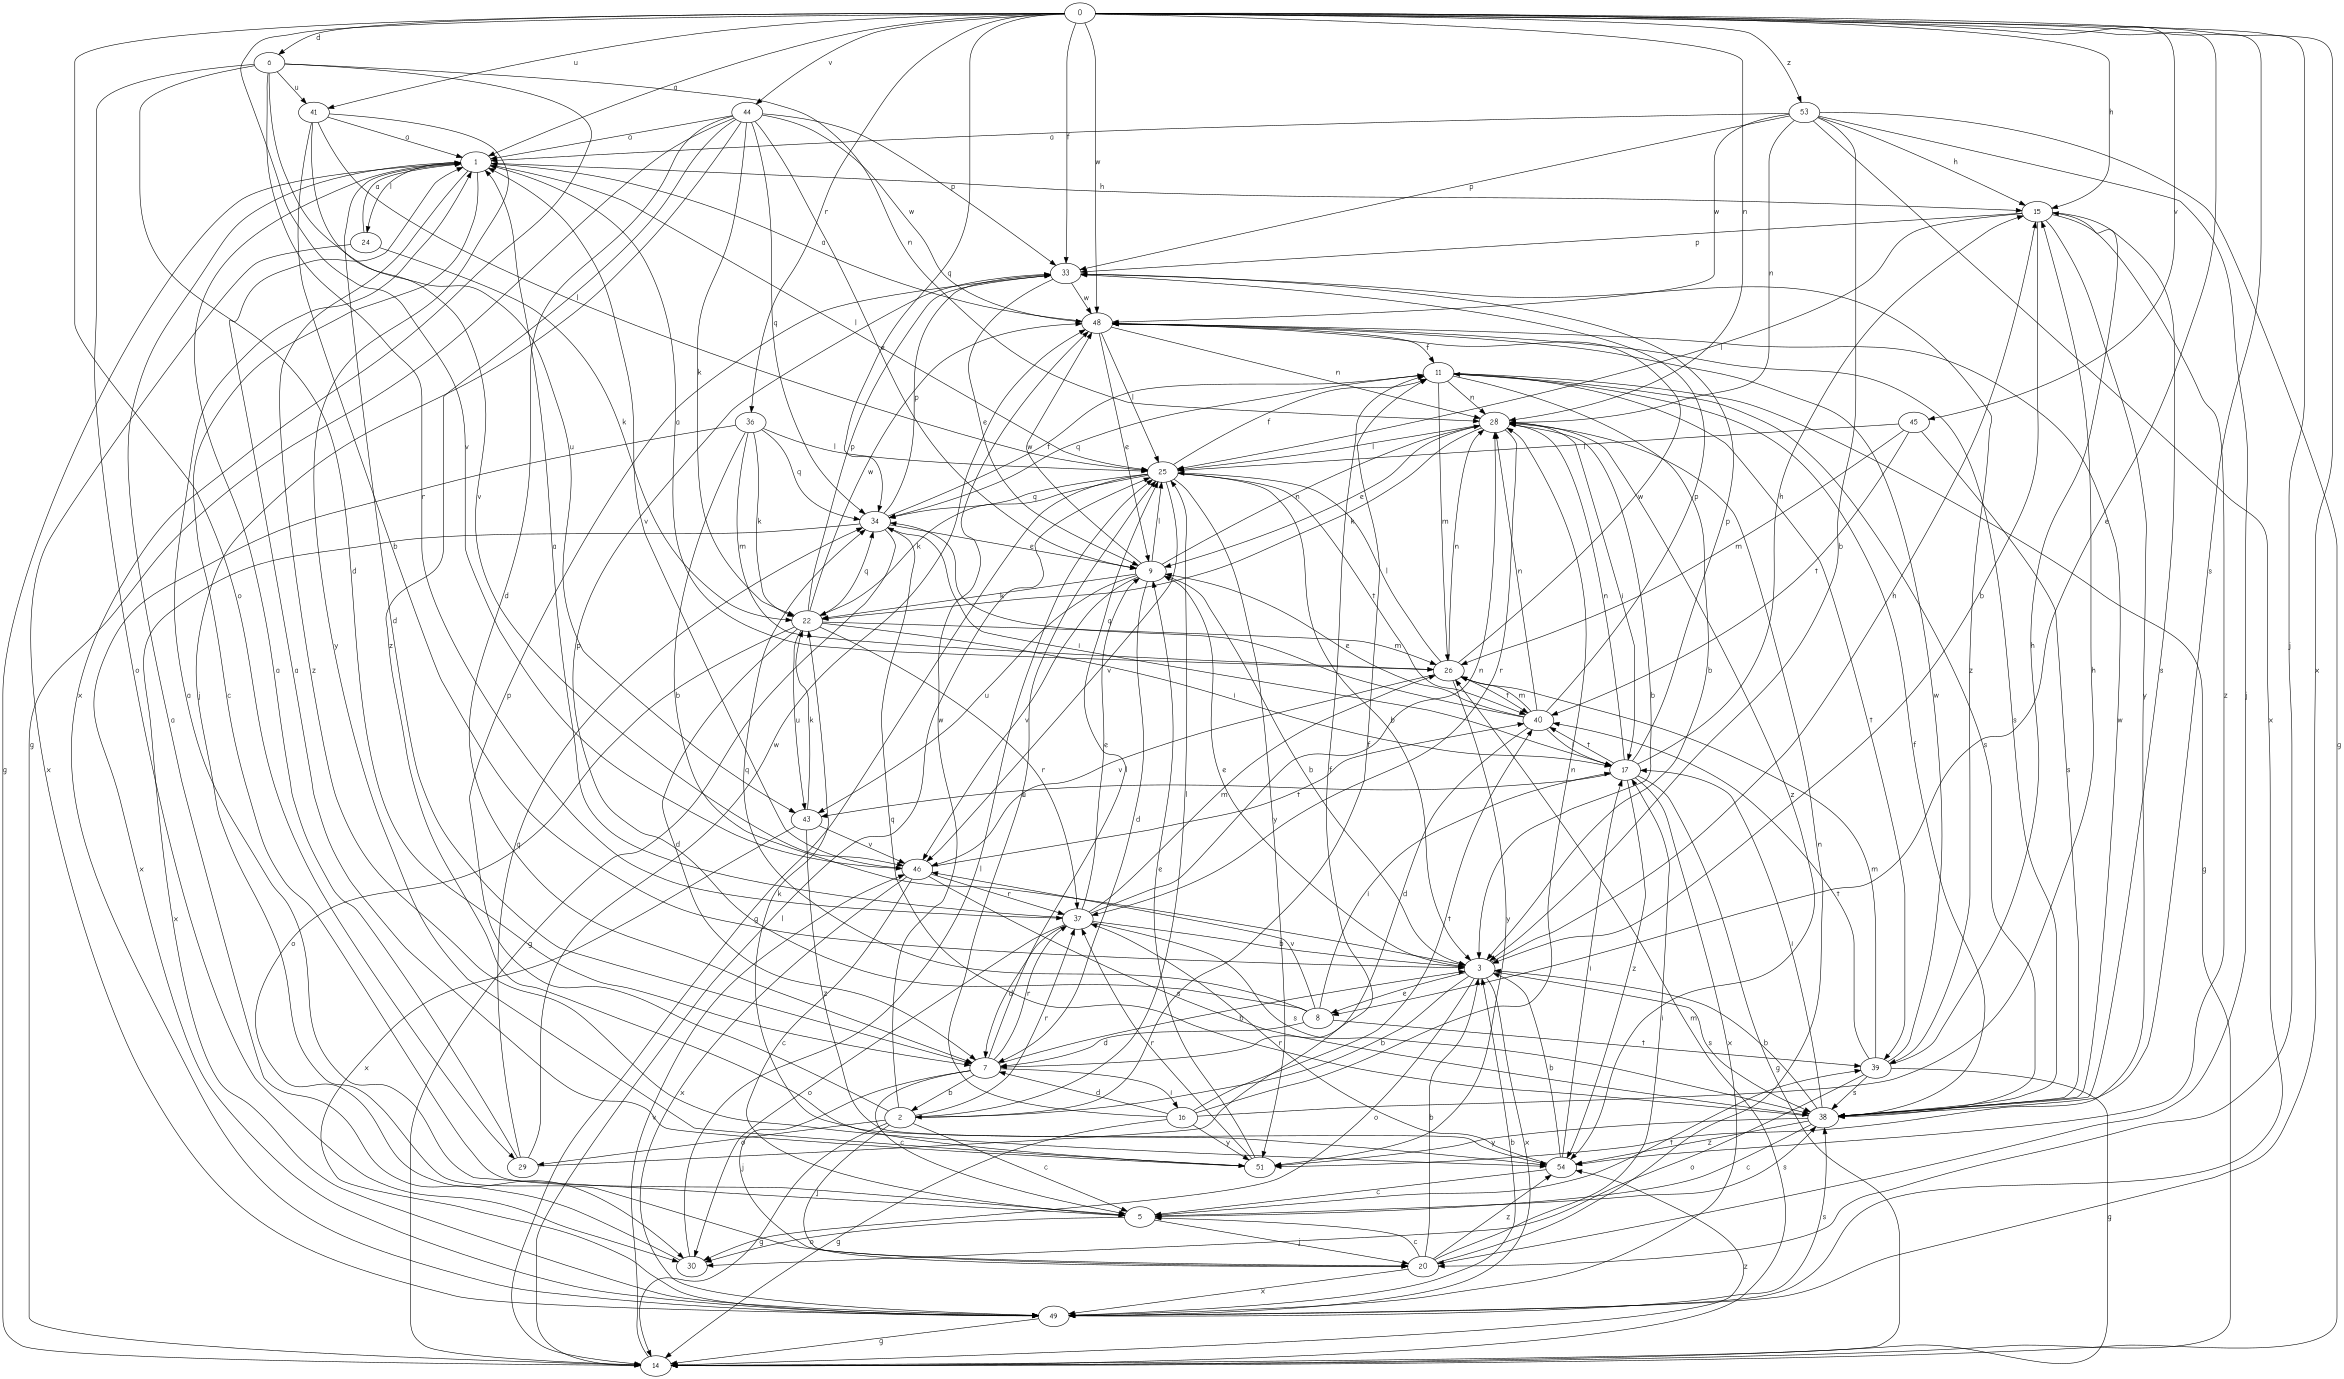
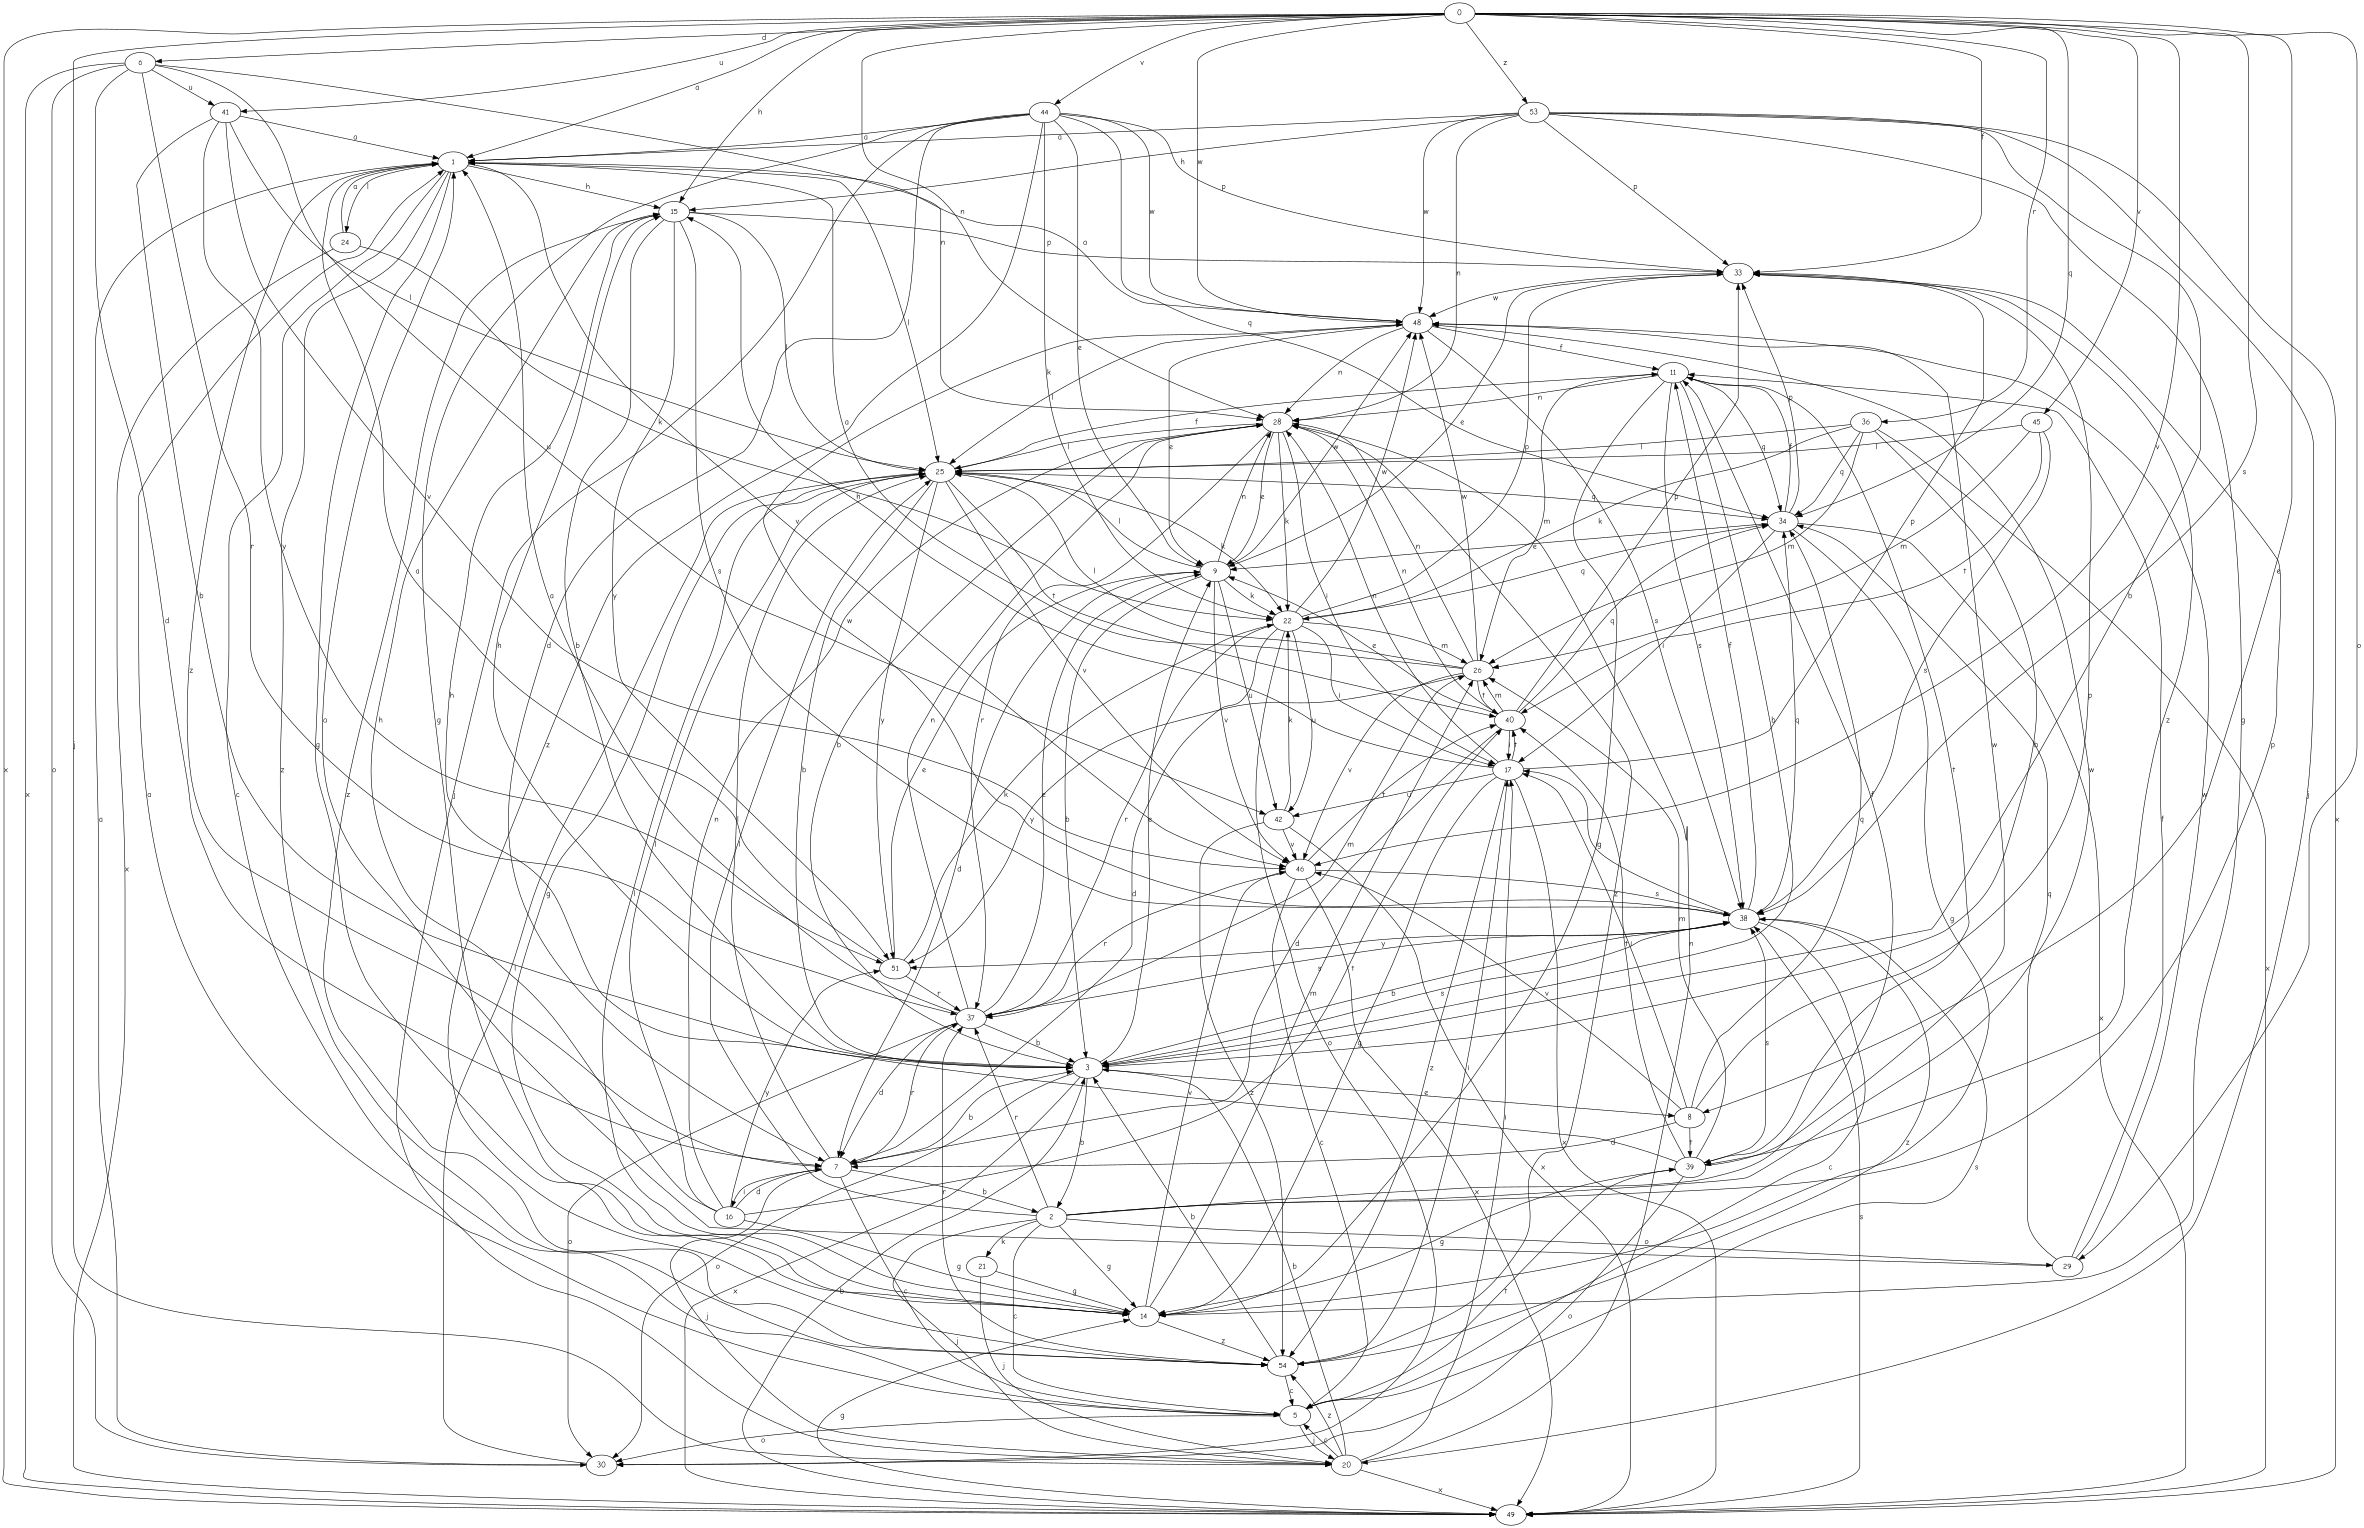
(652, 550) -> (829, 559)
(395, 621) -> (192, 671)
(807, 820) -> (1279, 820)
none -> (982, 1267)
